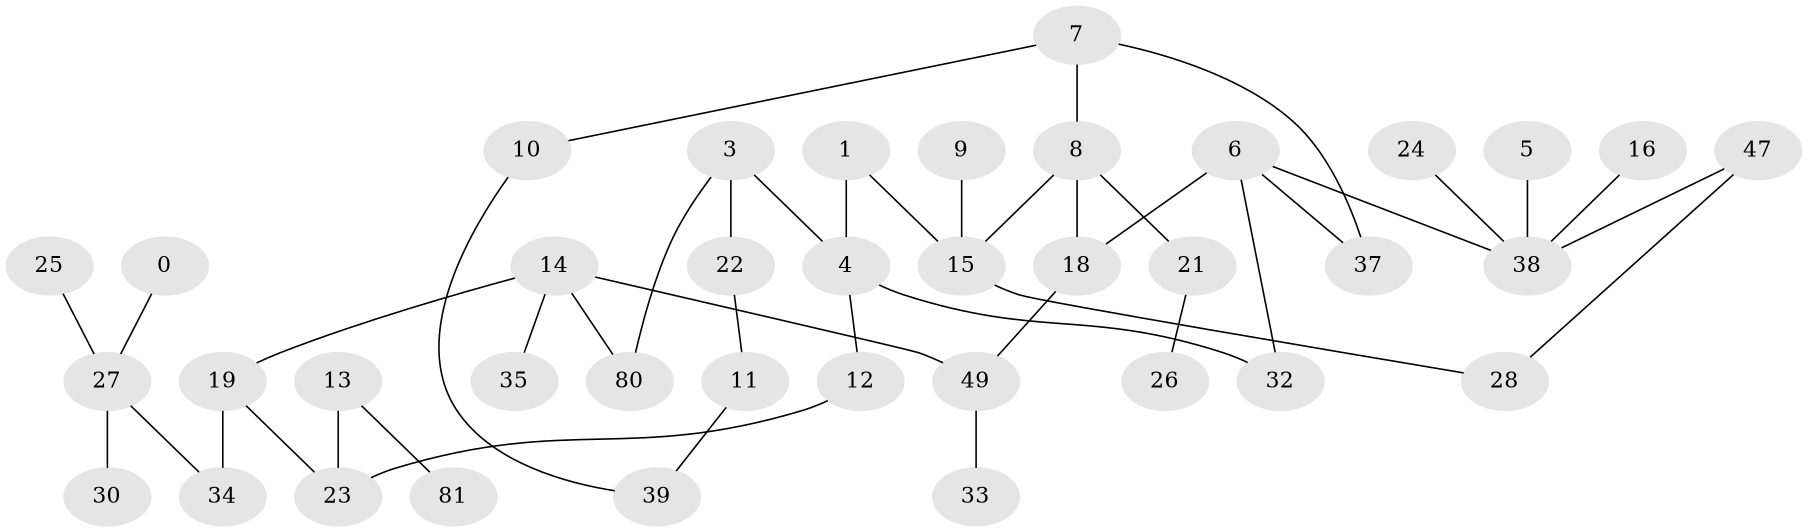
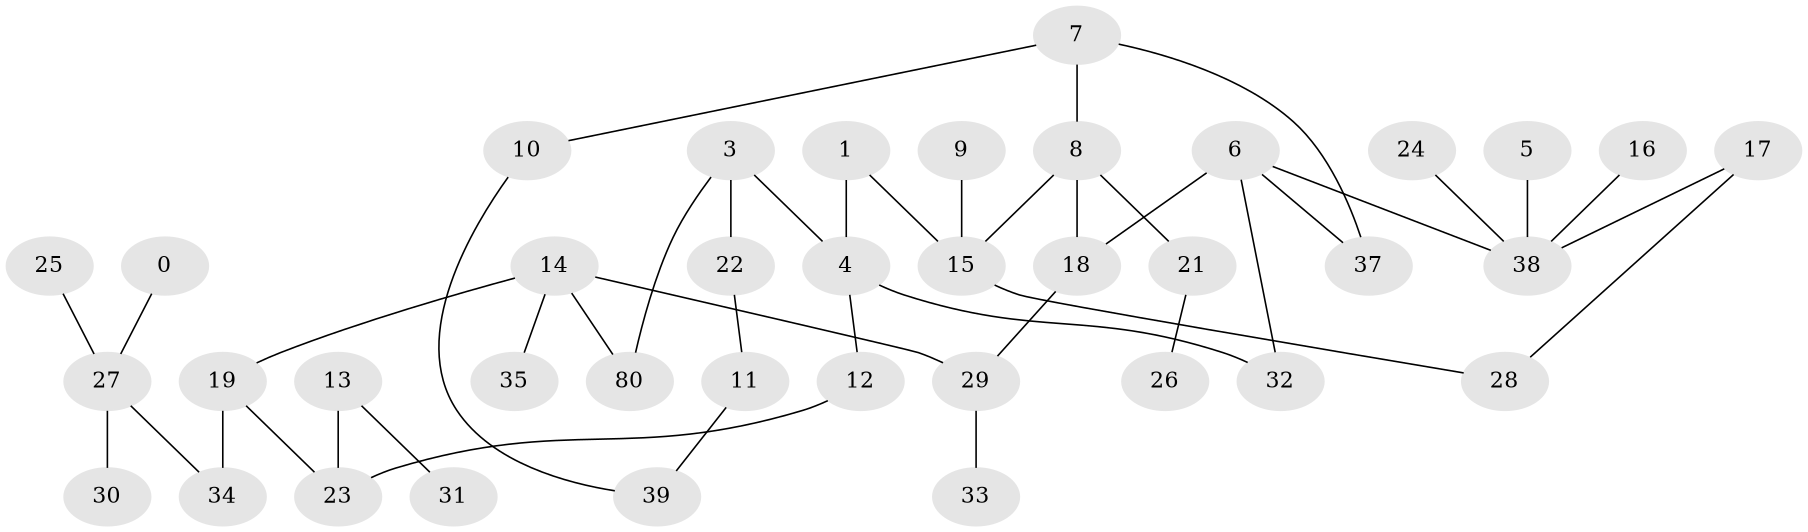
(1758, 151) -> (1758, 151)
(976, 381) -> (976, 381)
(454, 497) -> (454, 497)
